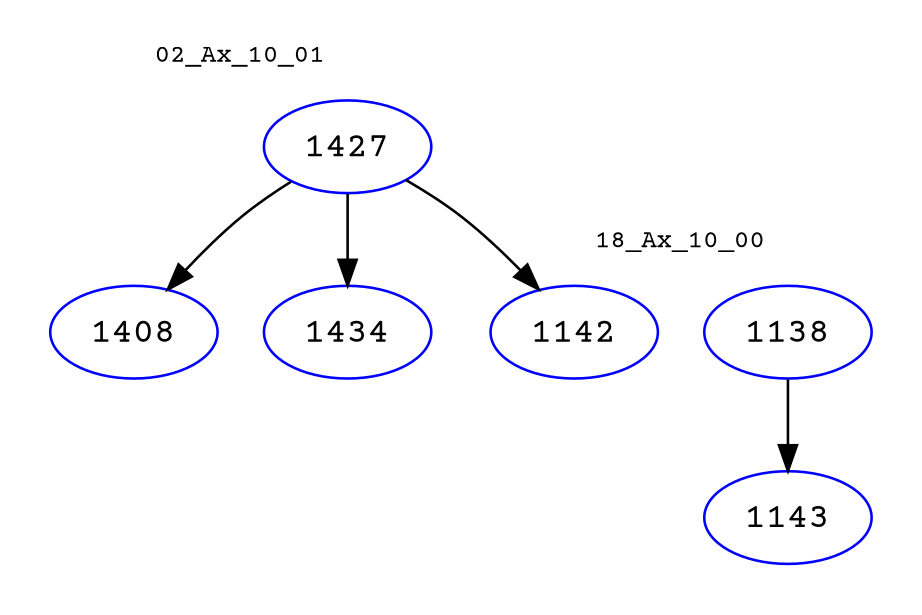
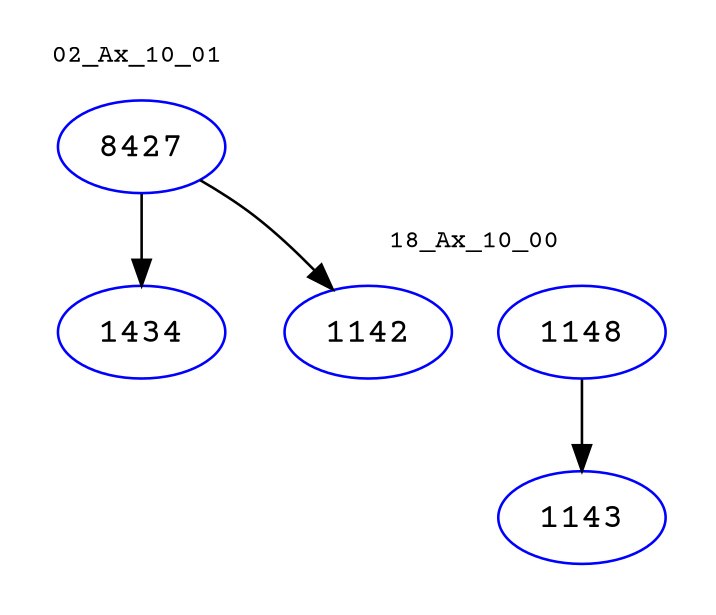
(348, 147) -> (142, 147)
(134, 332) -> none
(788, 332) -> (582, 332)
